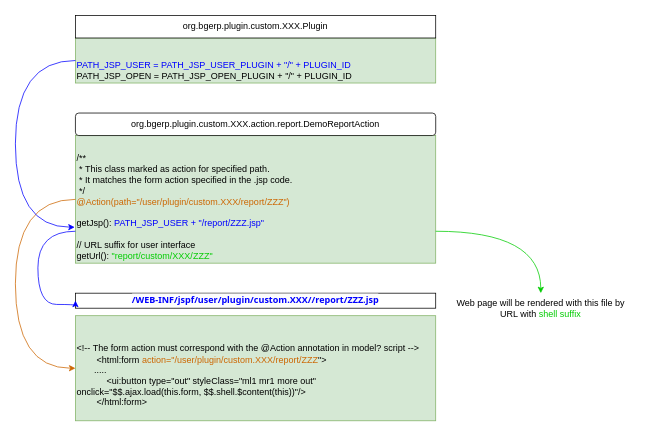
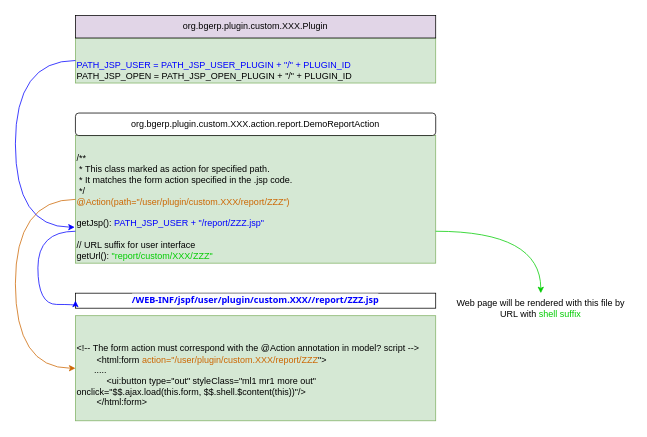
(255, 27) -> (255, 27)
